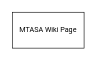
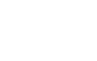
(48, 30) -> none
